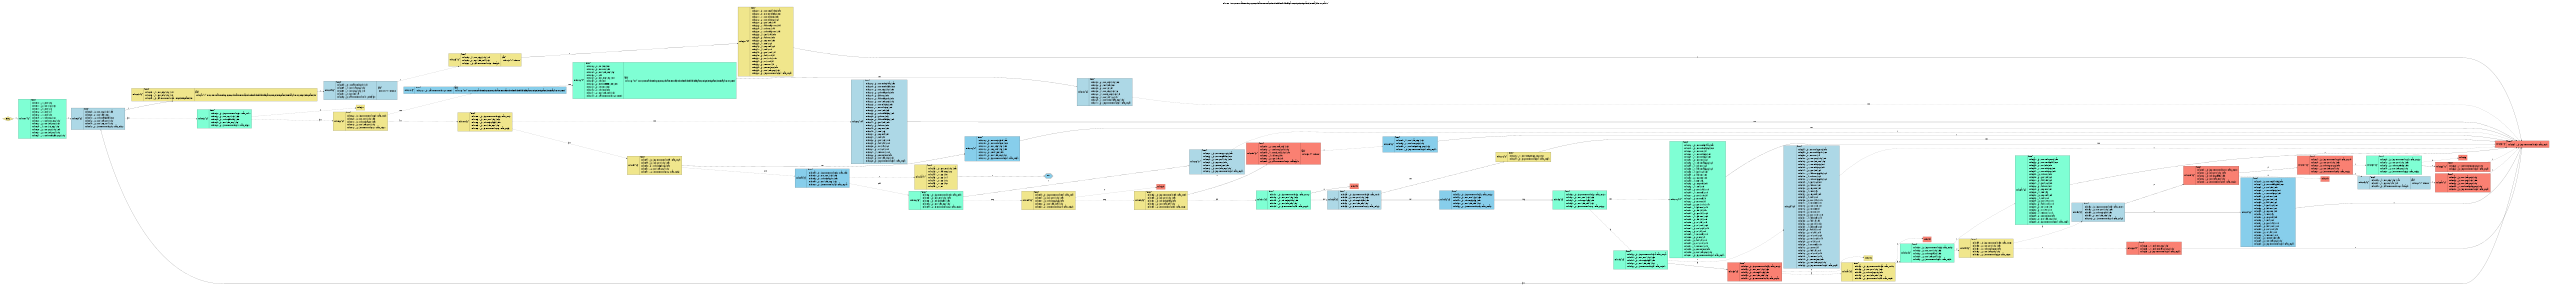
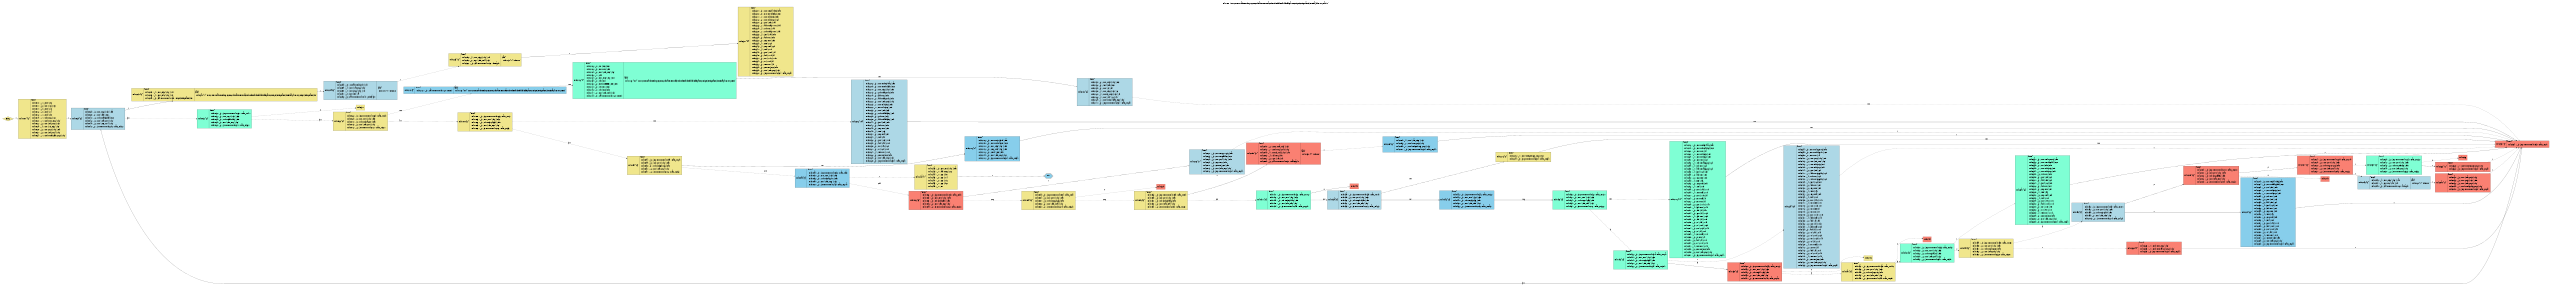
(1682, 58) -> none
(42, 119) -> (42, 119)
(936, 200) -> (936, 200)
